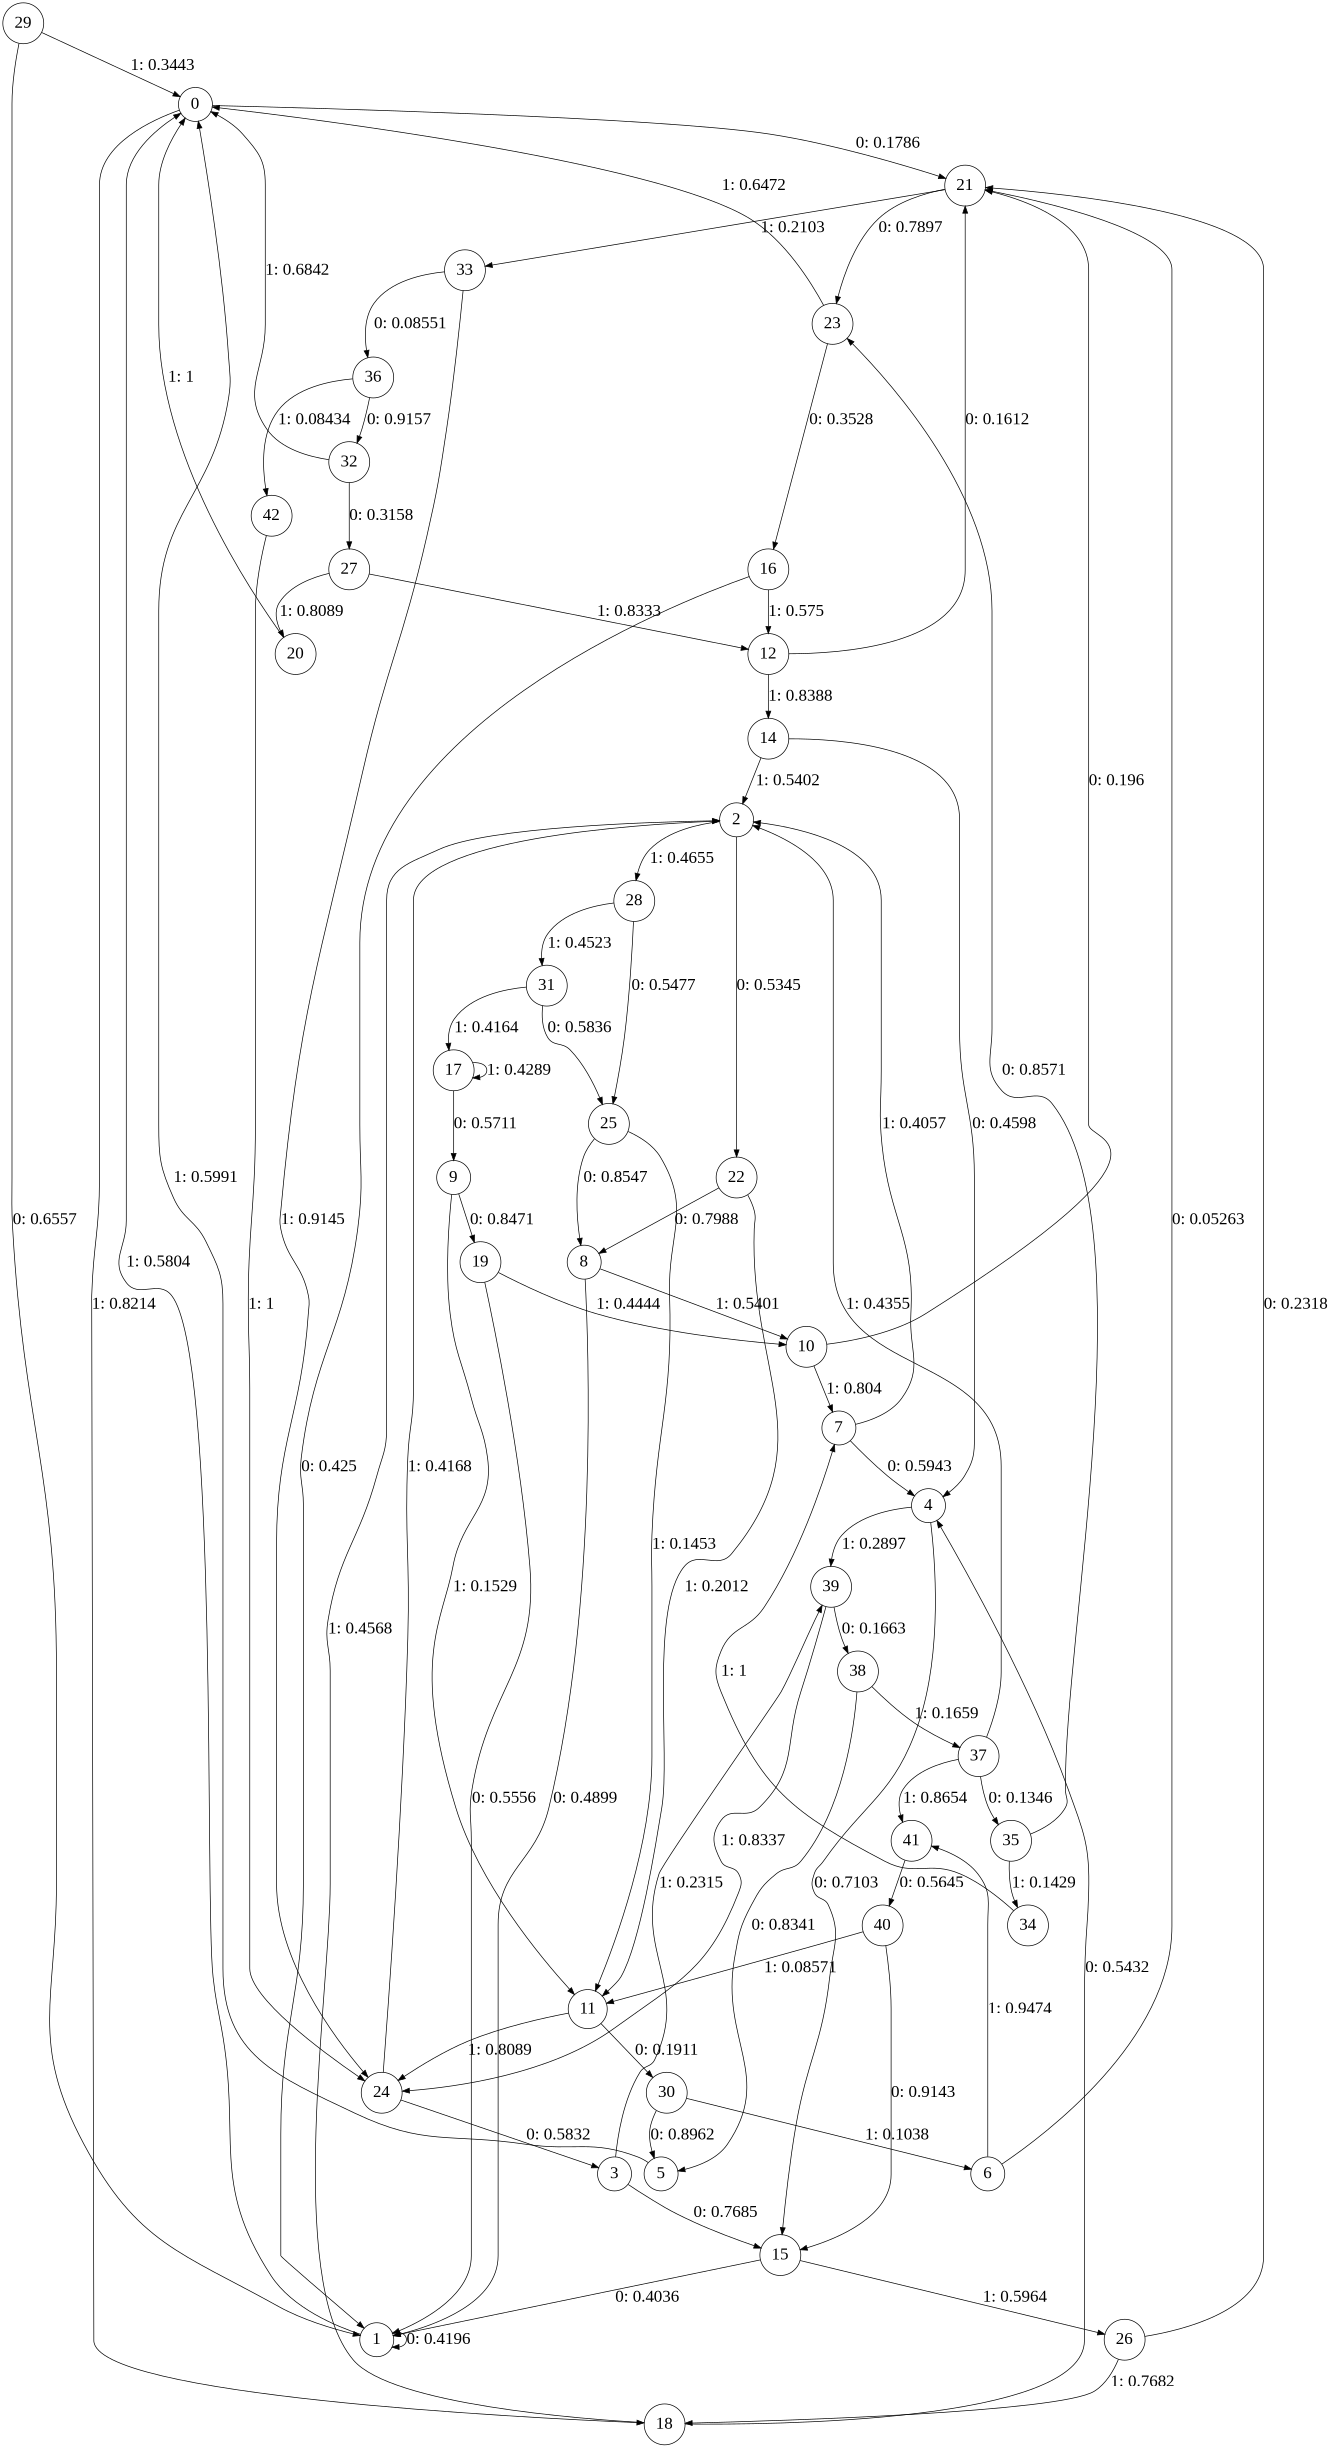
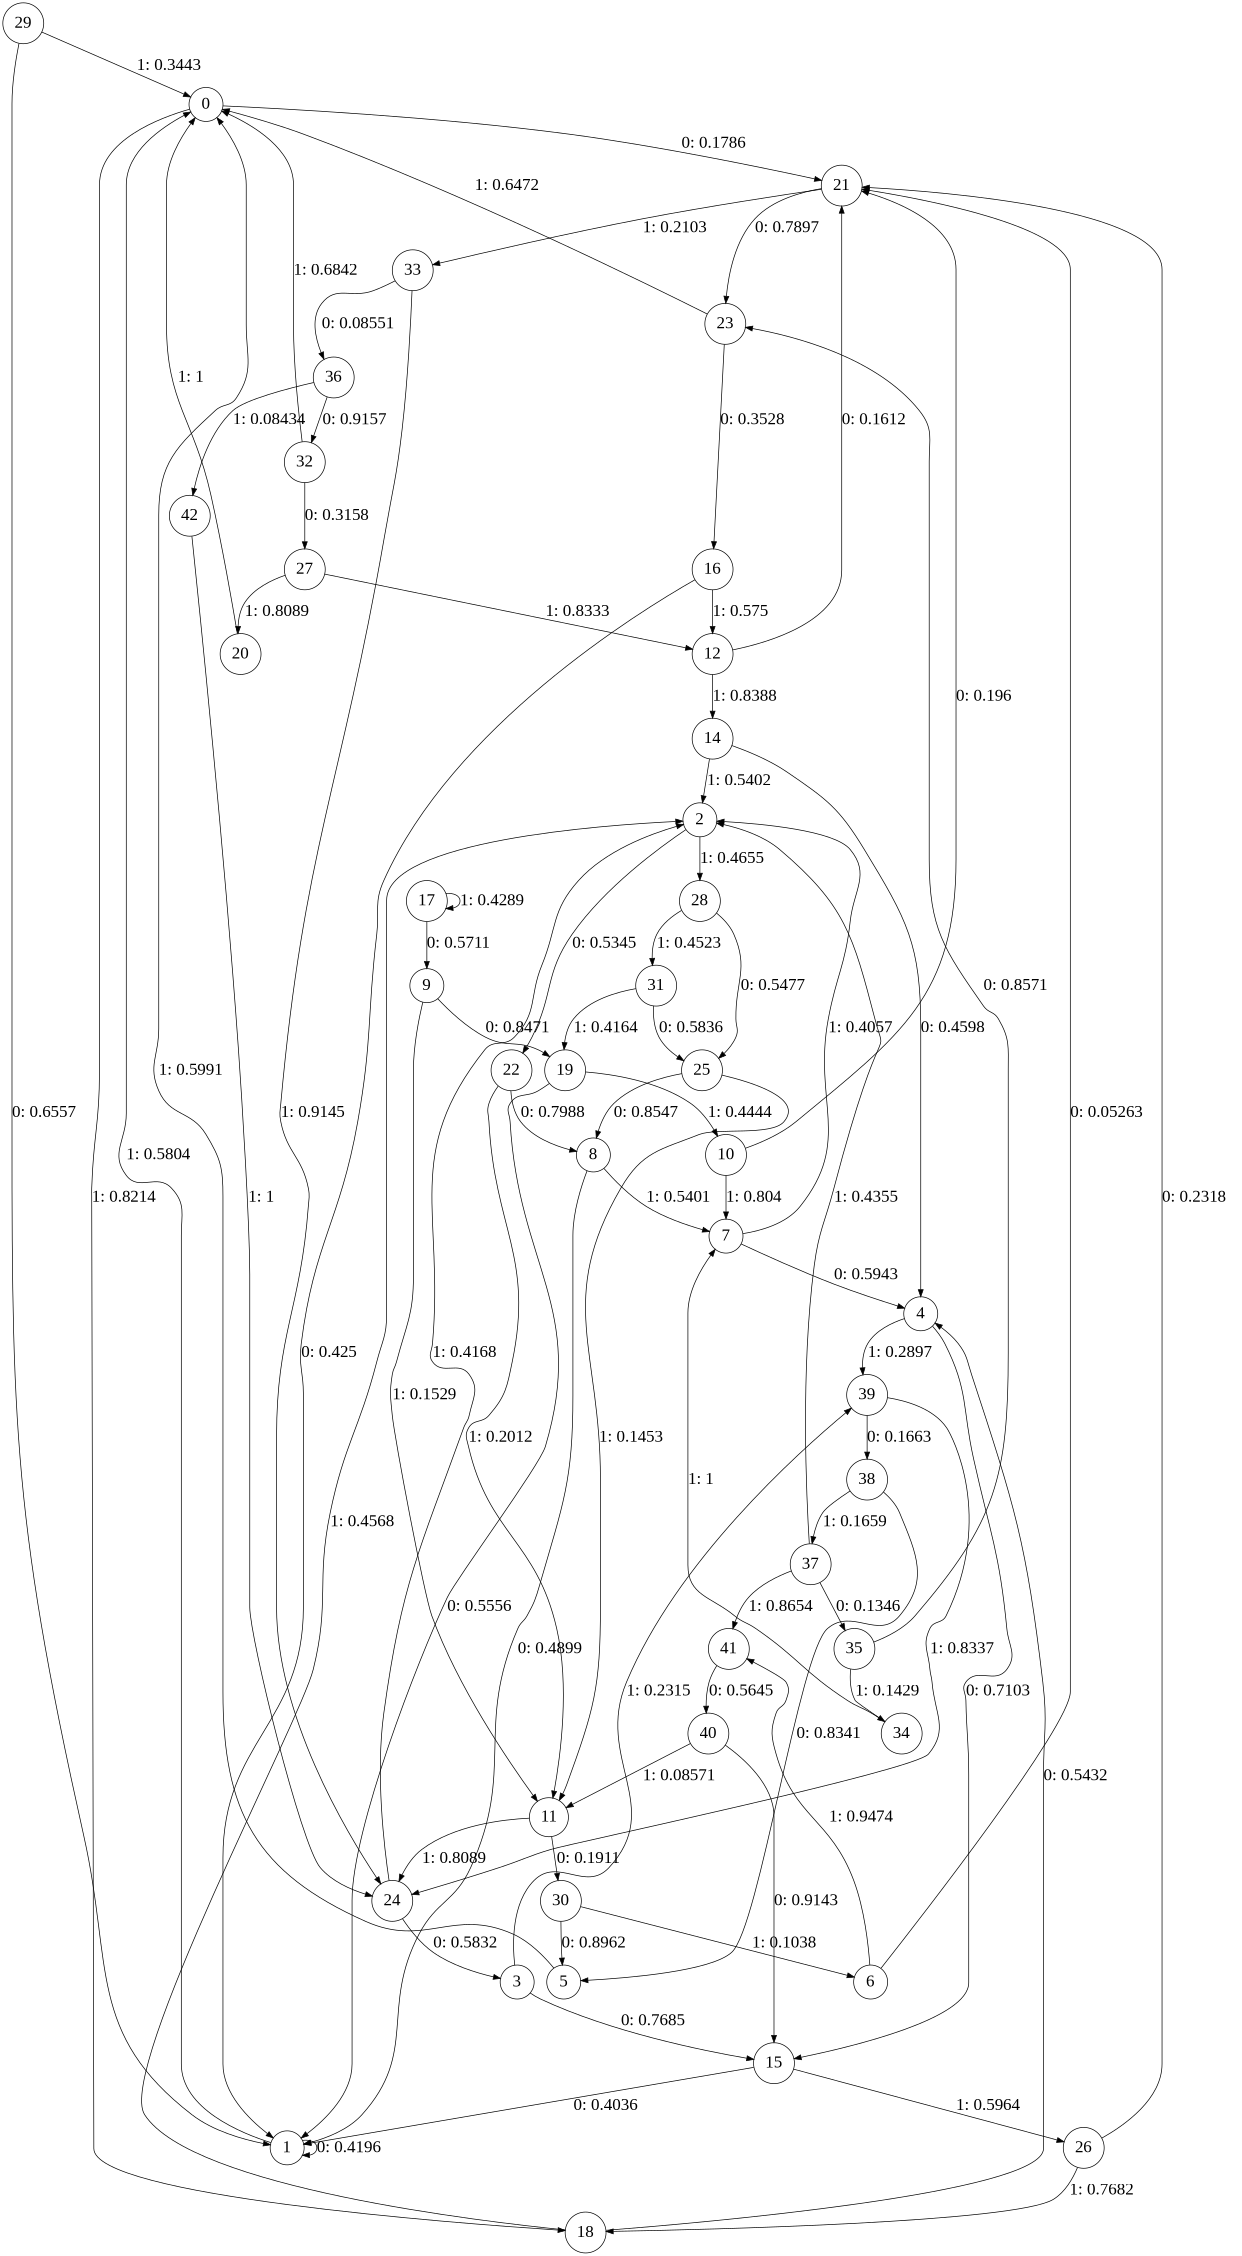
(475, 1001) -> (591, 1004)
(690, 1303) -> (648, 1208)
